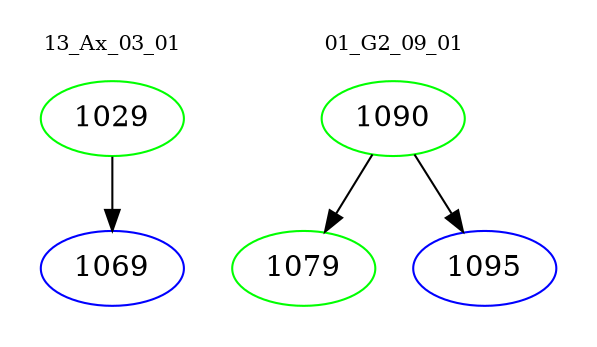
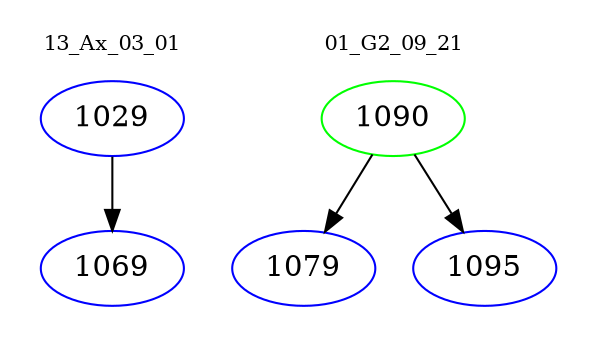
(394, 45) -> (394, 45)
(112, 119) -> (112, 119)
(304, 268) -> (304, 268)
